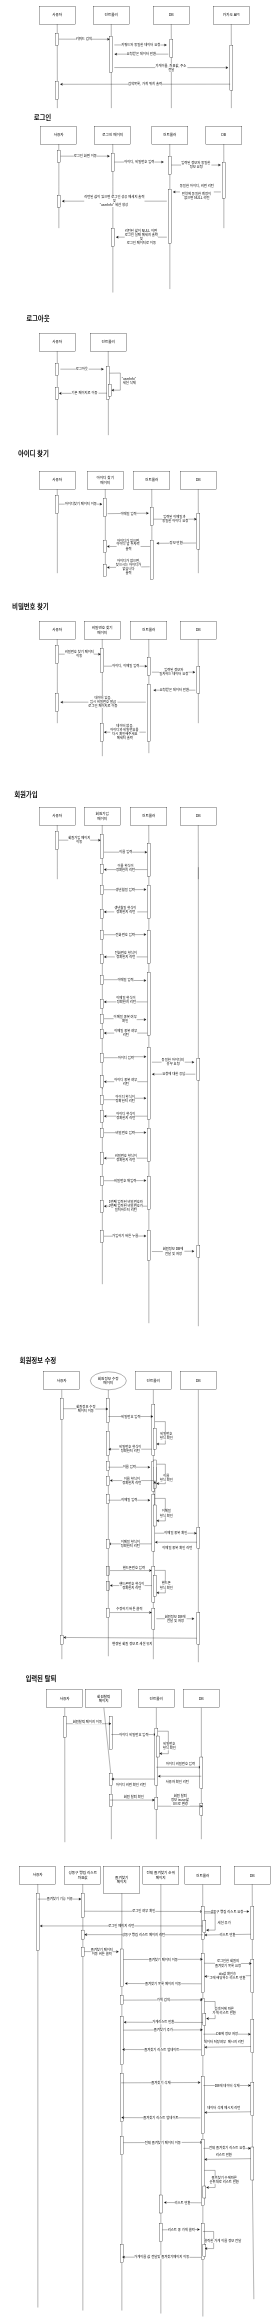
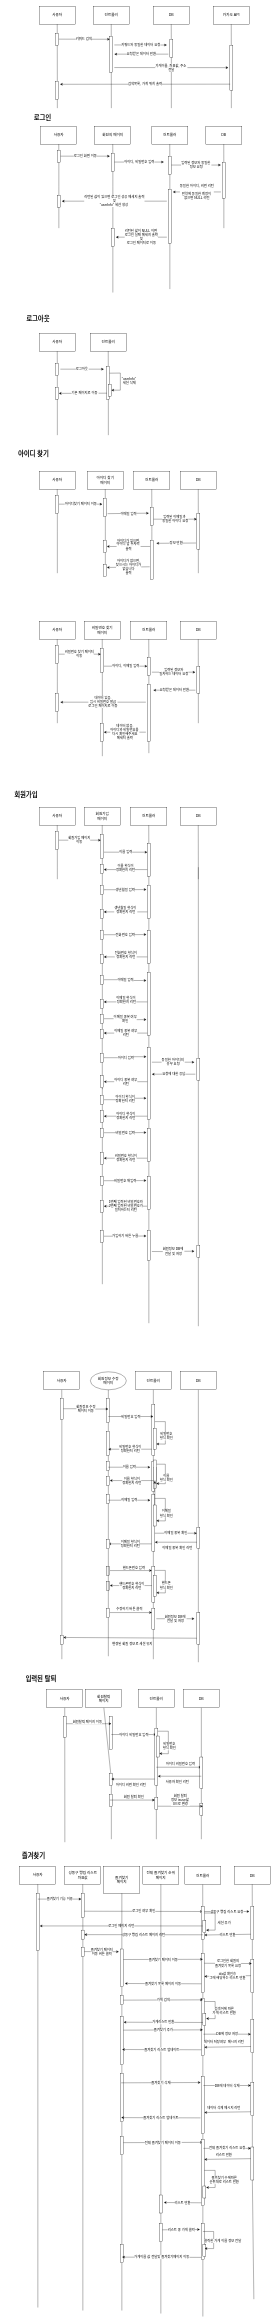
(113, 135) -> (113, 135)
(30, 607) -> none
(38, 1361) -> none
none -> (33, 1856)
